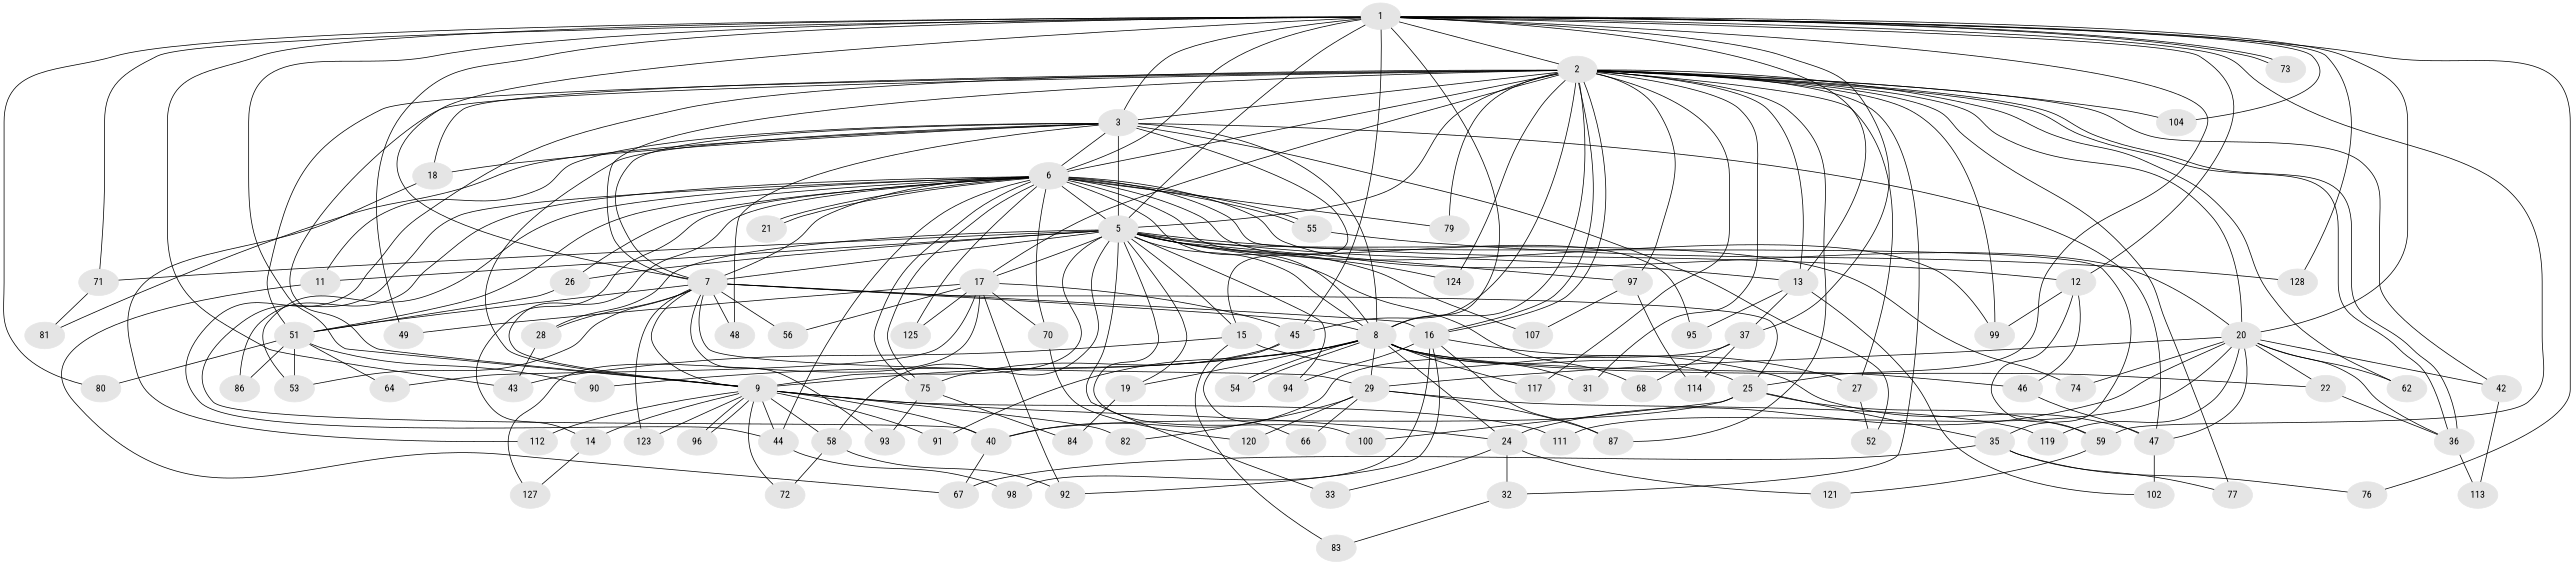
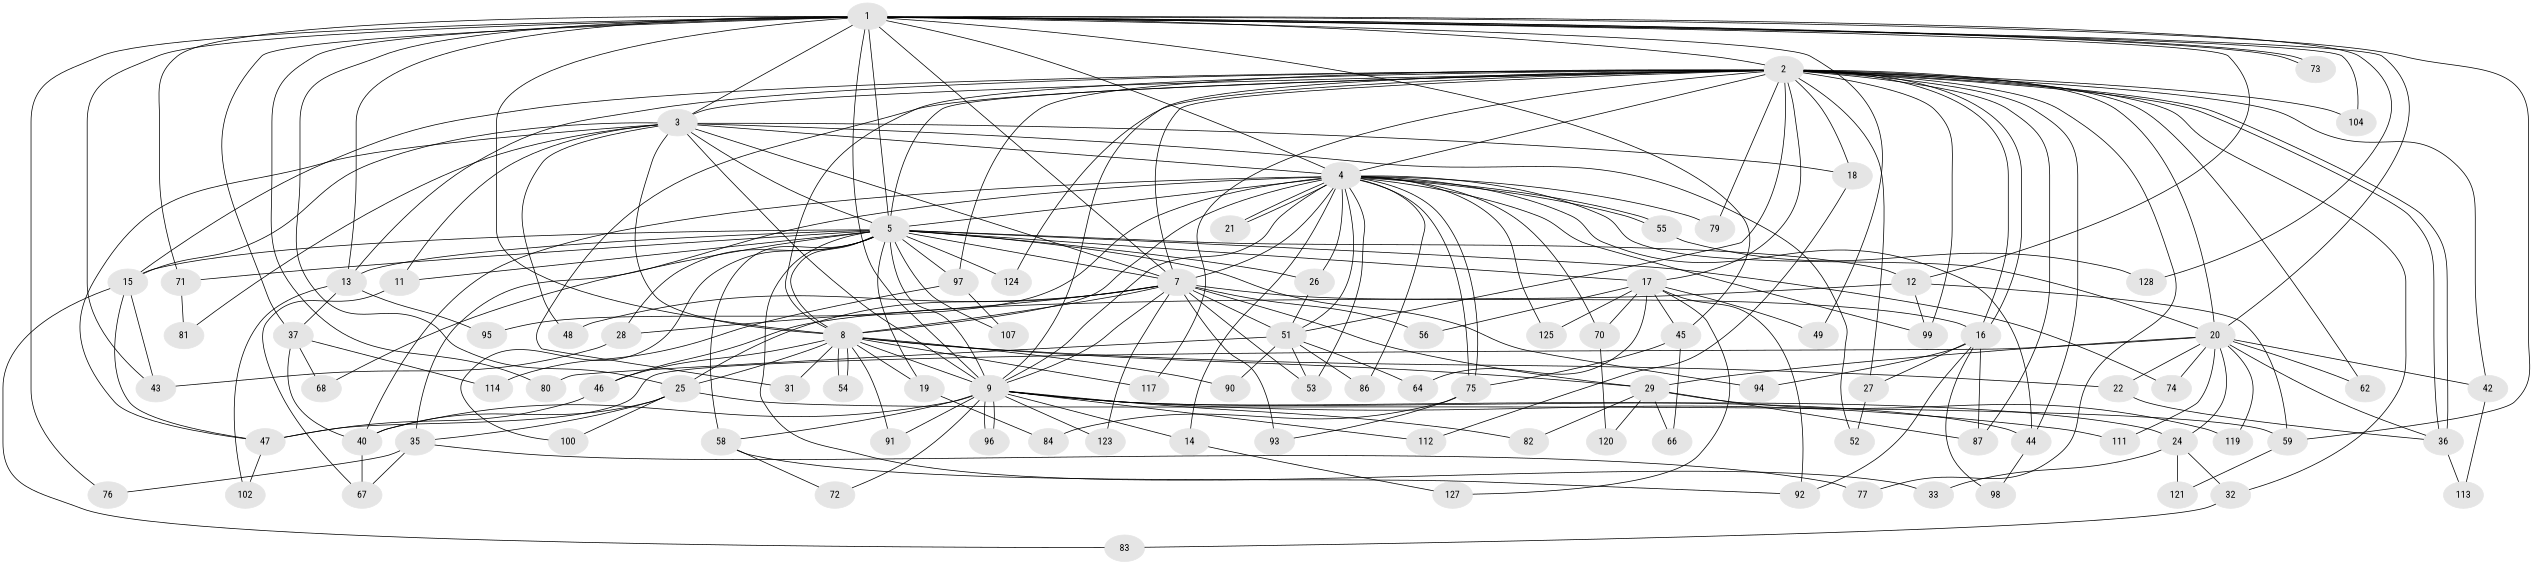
(1049, 176) -> (1341, 176)
(1496, 280) -> (850, 86)
(1444, 391) -> none
